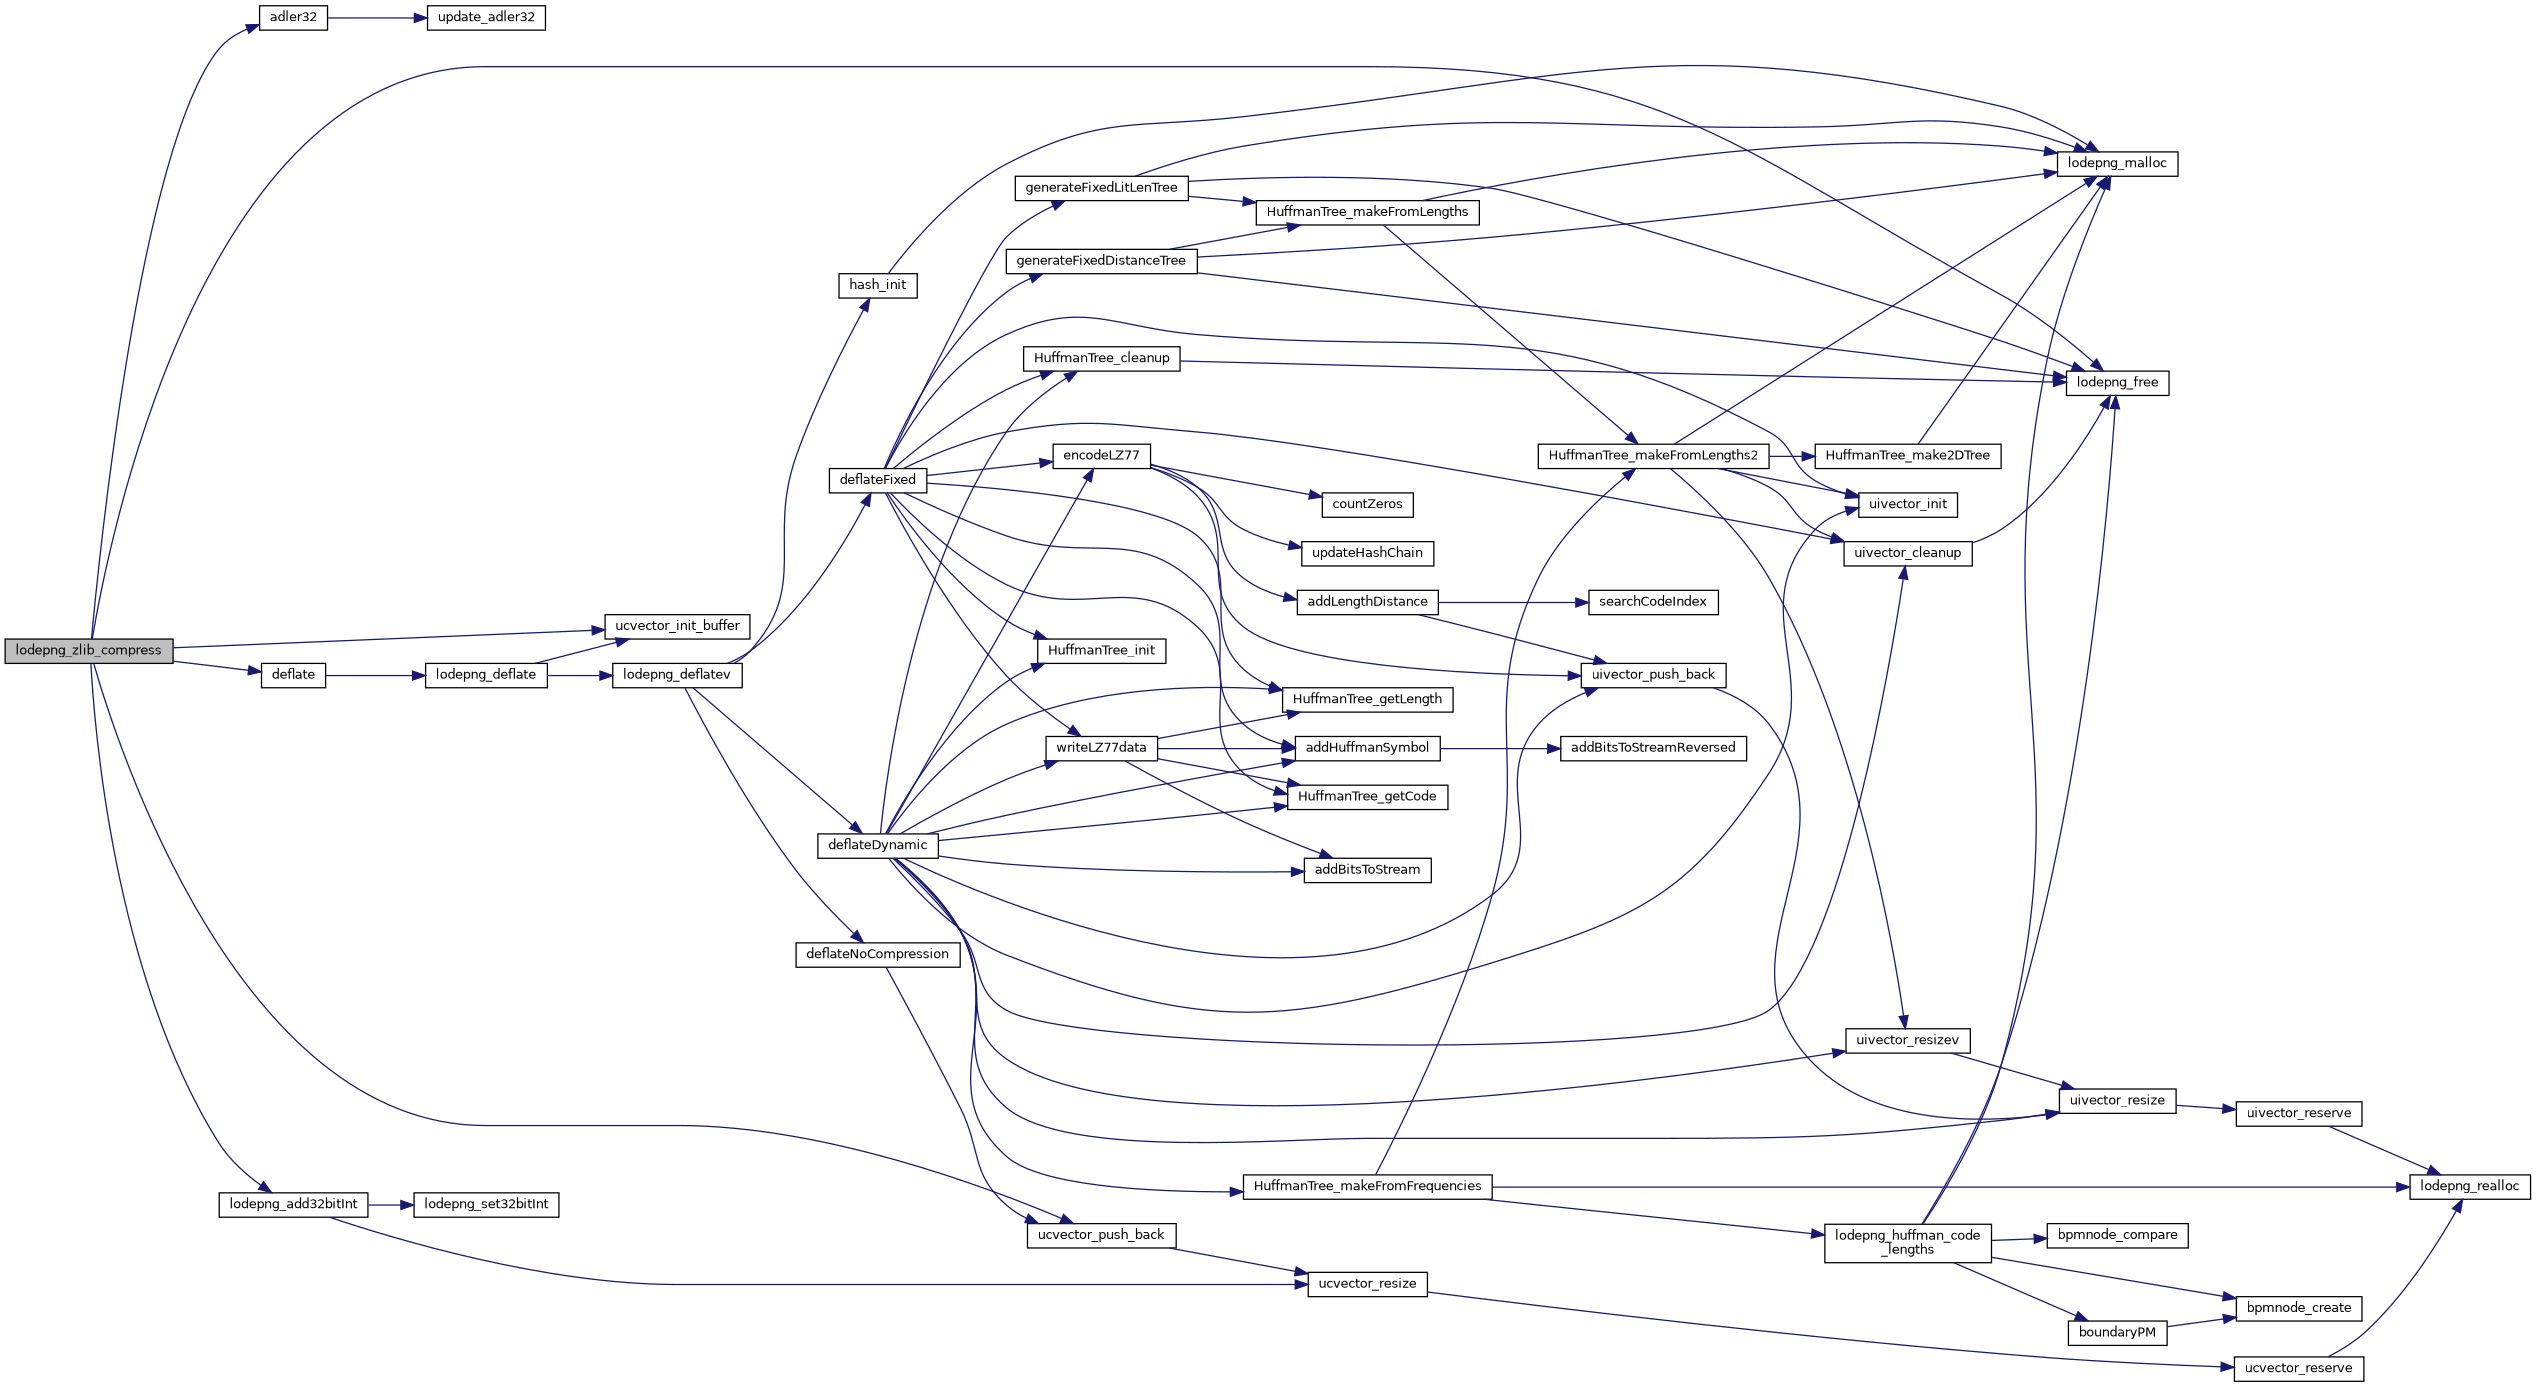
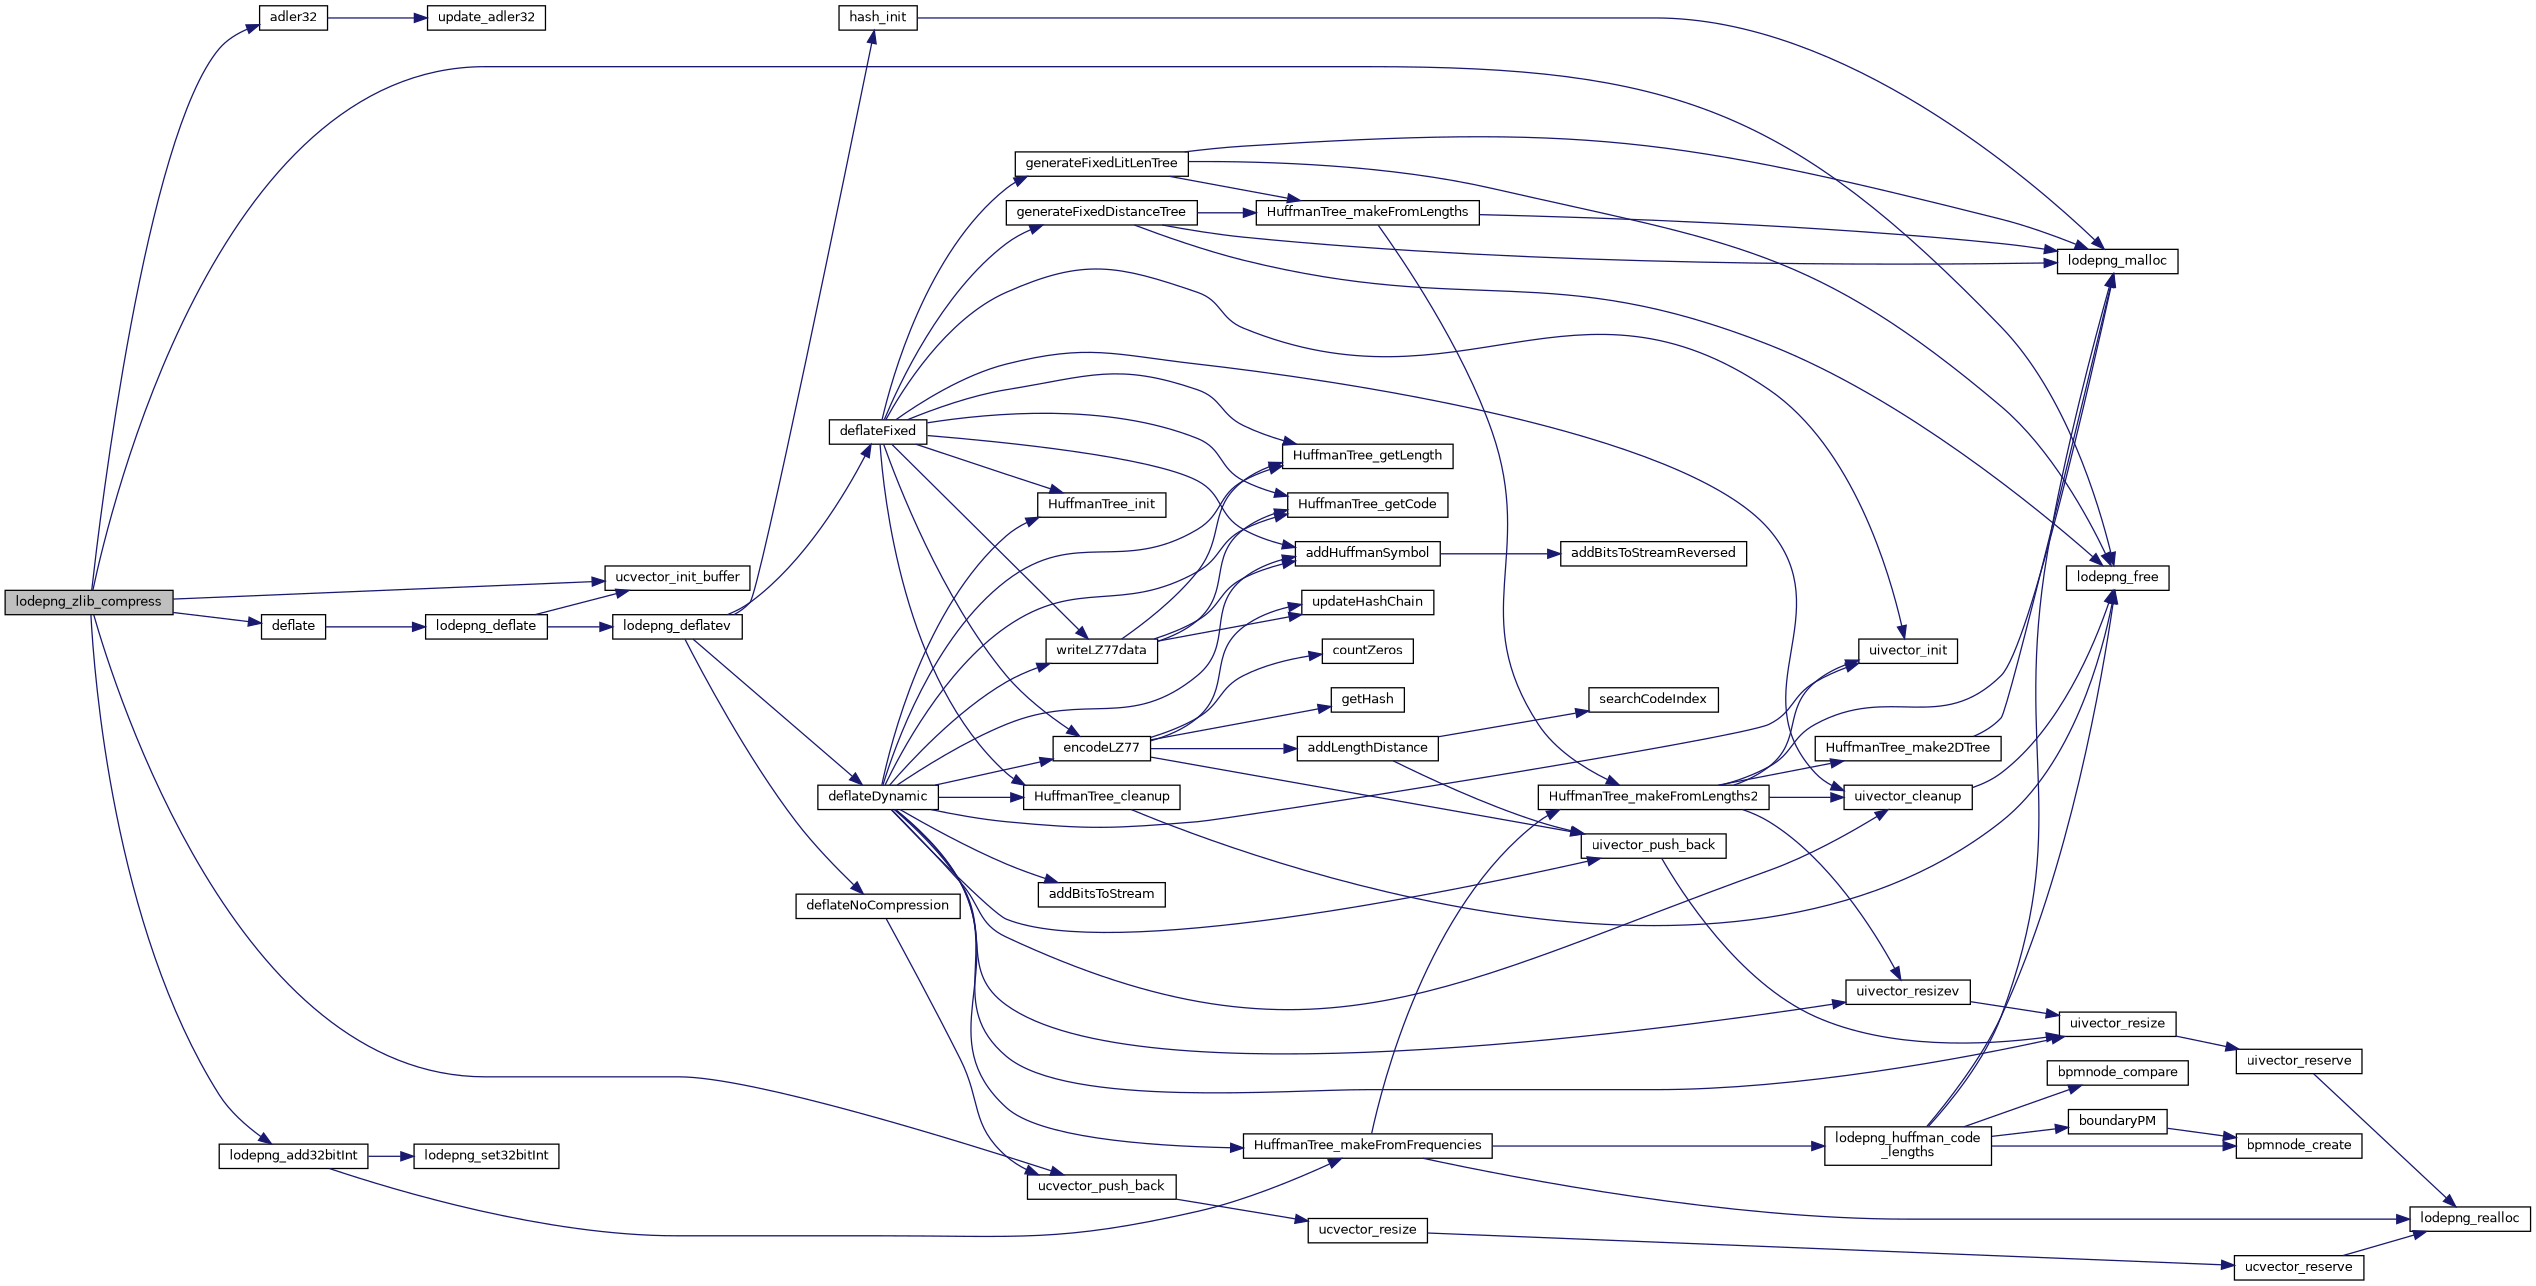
none -> (1368, 700)
(1207, 804) -> (1230, 628)
(808, 1285) -> (831, 1236)
